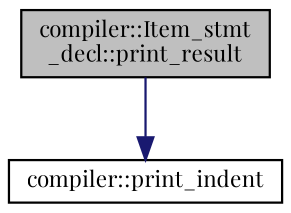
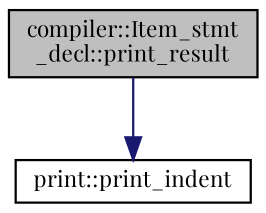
(146, 181) -> (133, 181)
